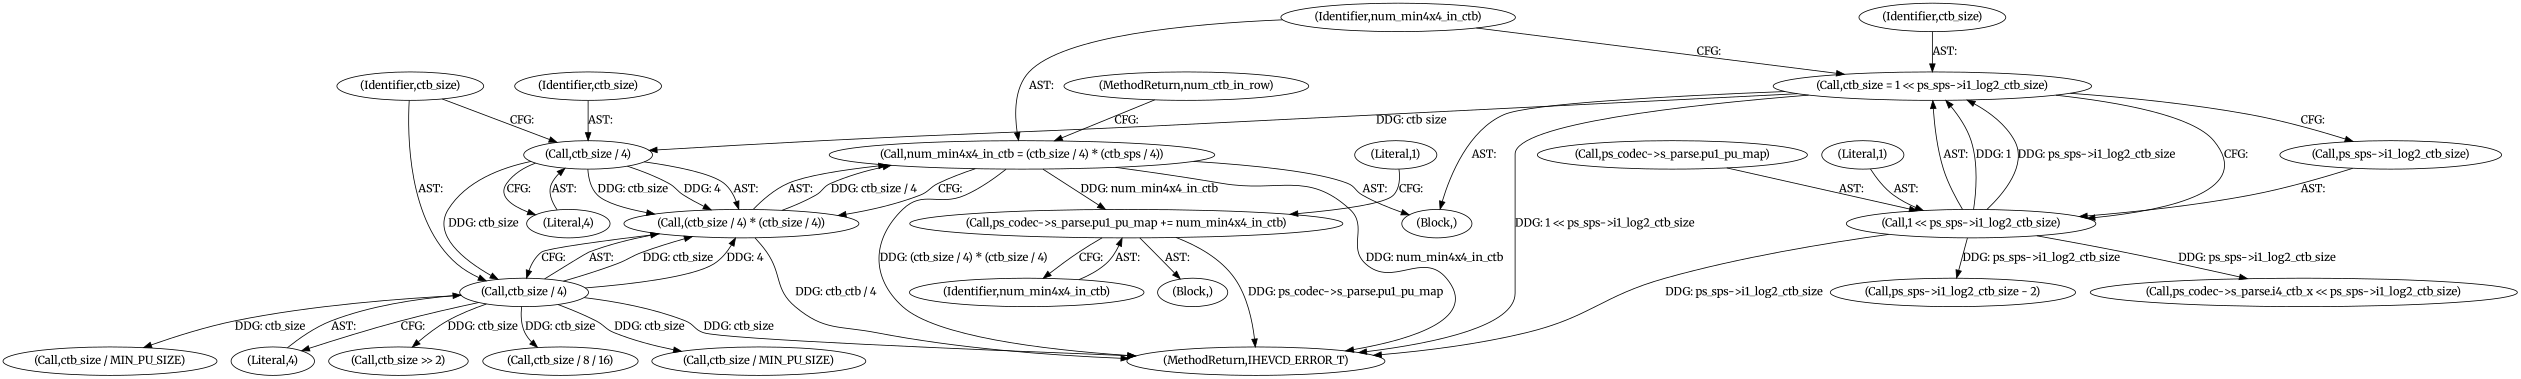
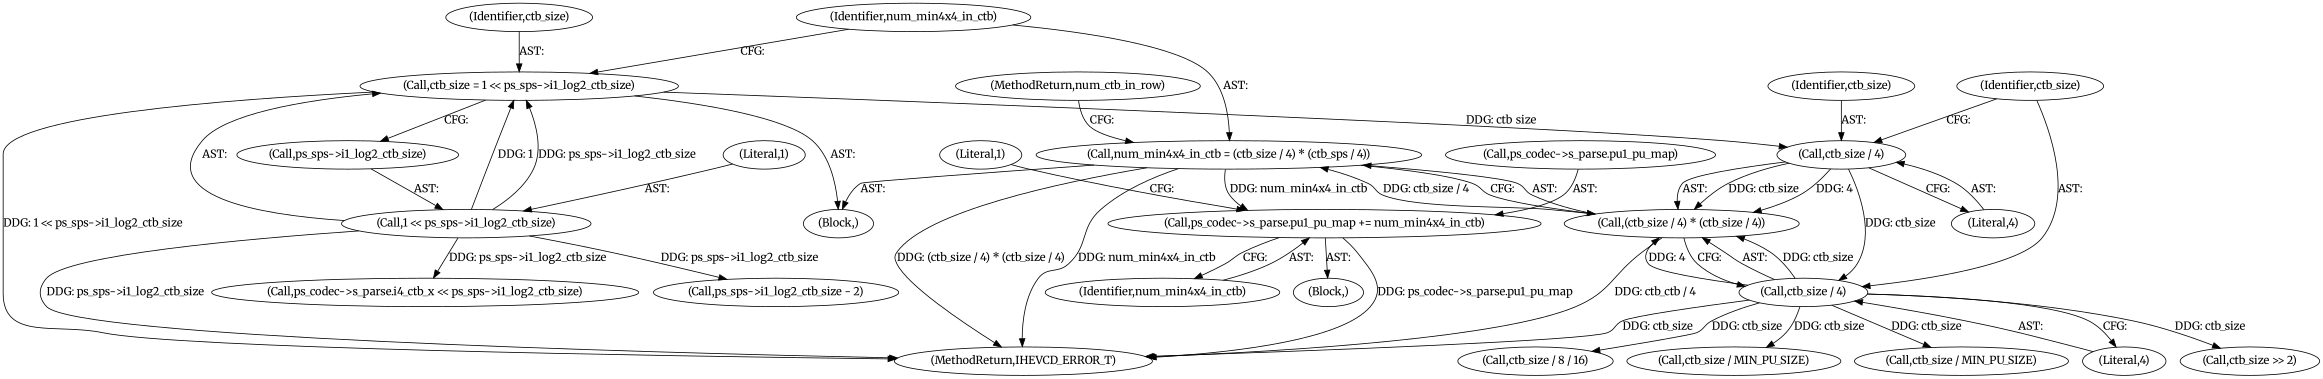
(2216, 144) -> none
(1818, 188) -> (1557, 199)
